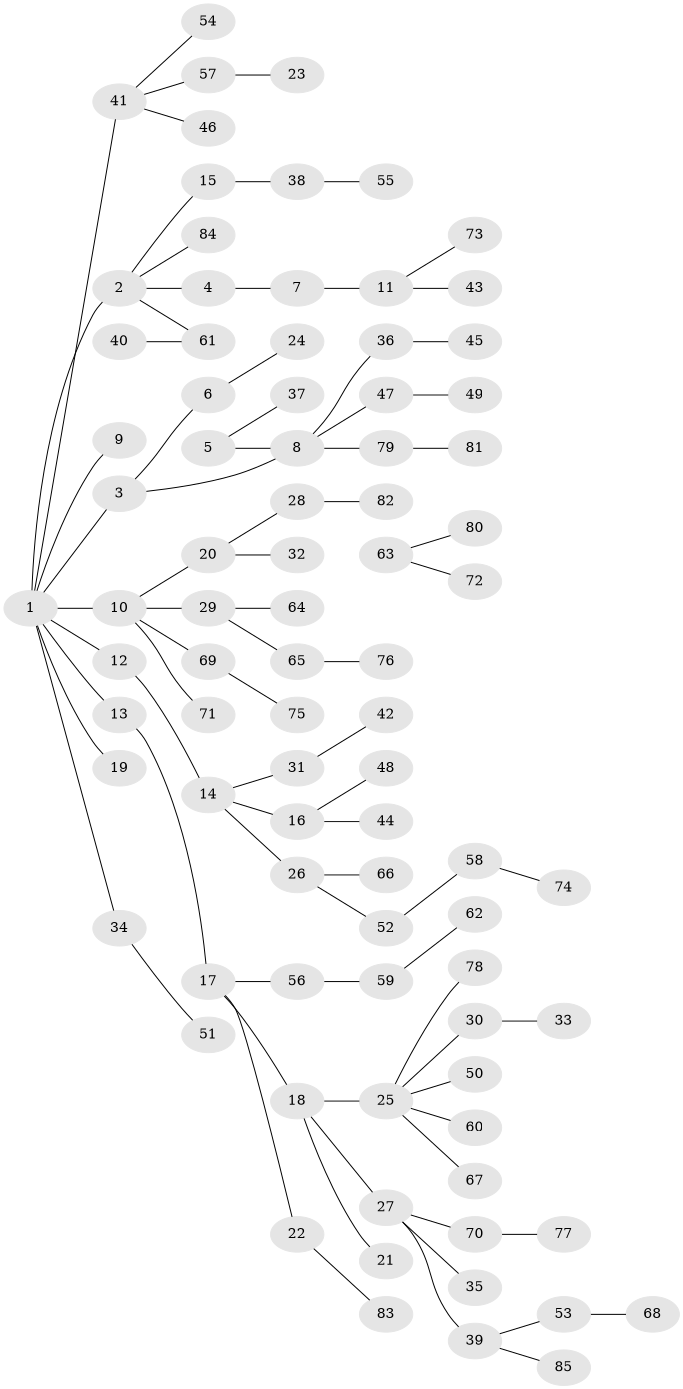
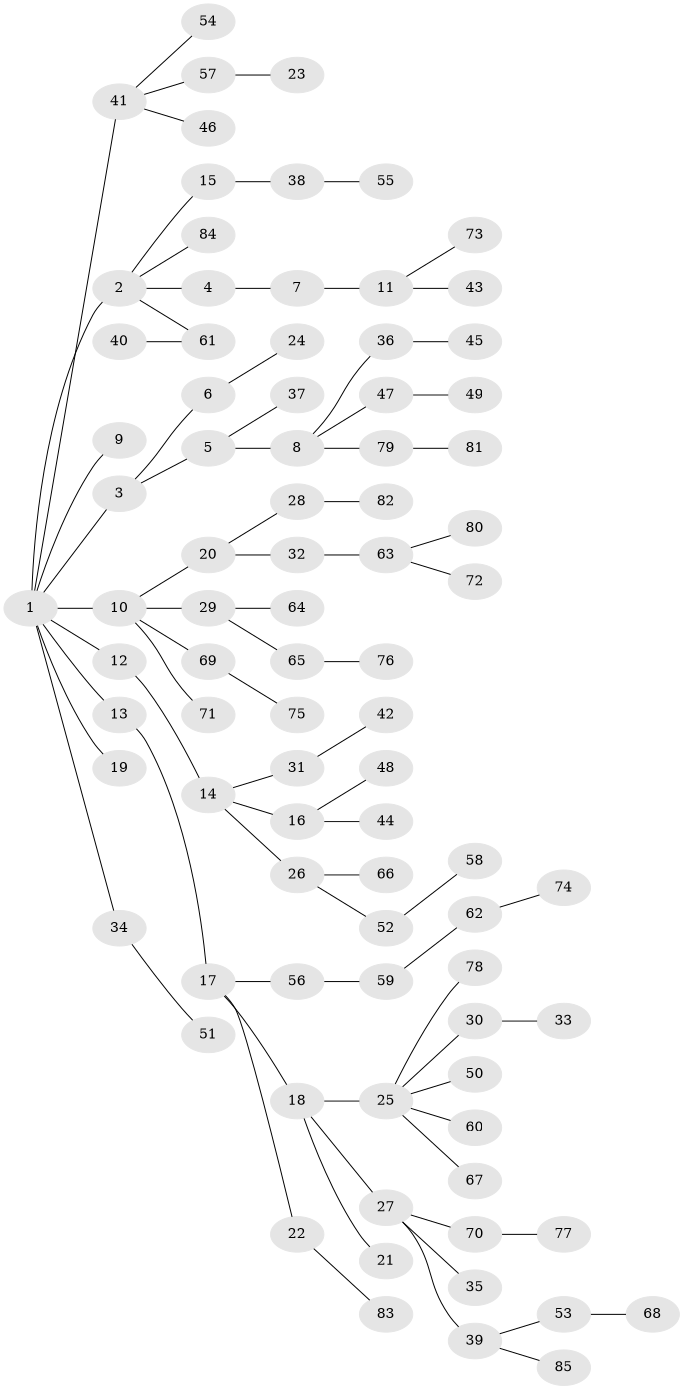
(212, 481) -> (164, 471)
none -> (342, 555)
(520, 874) -> (520, 901)
